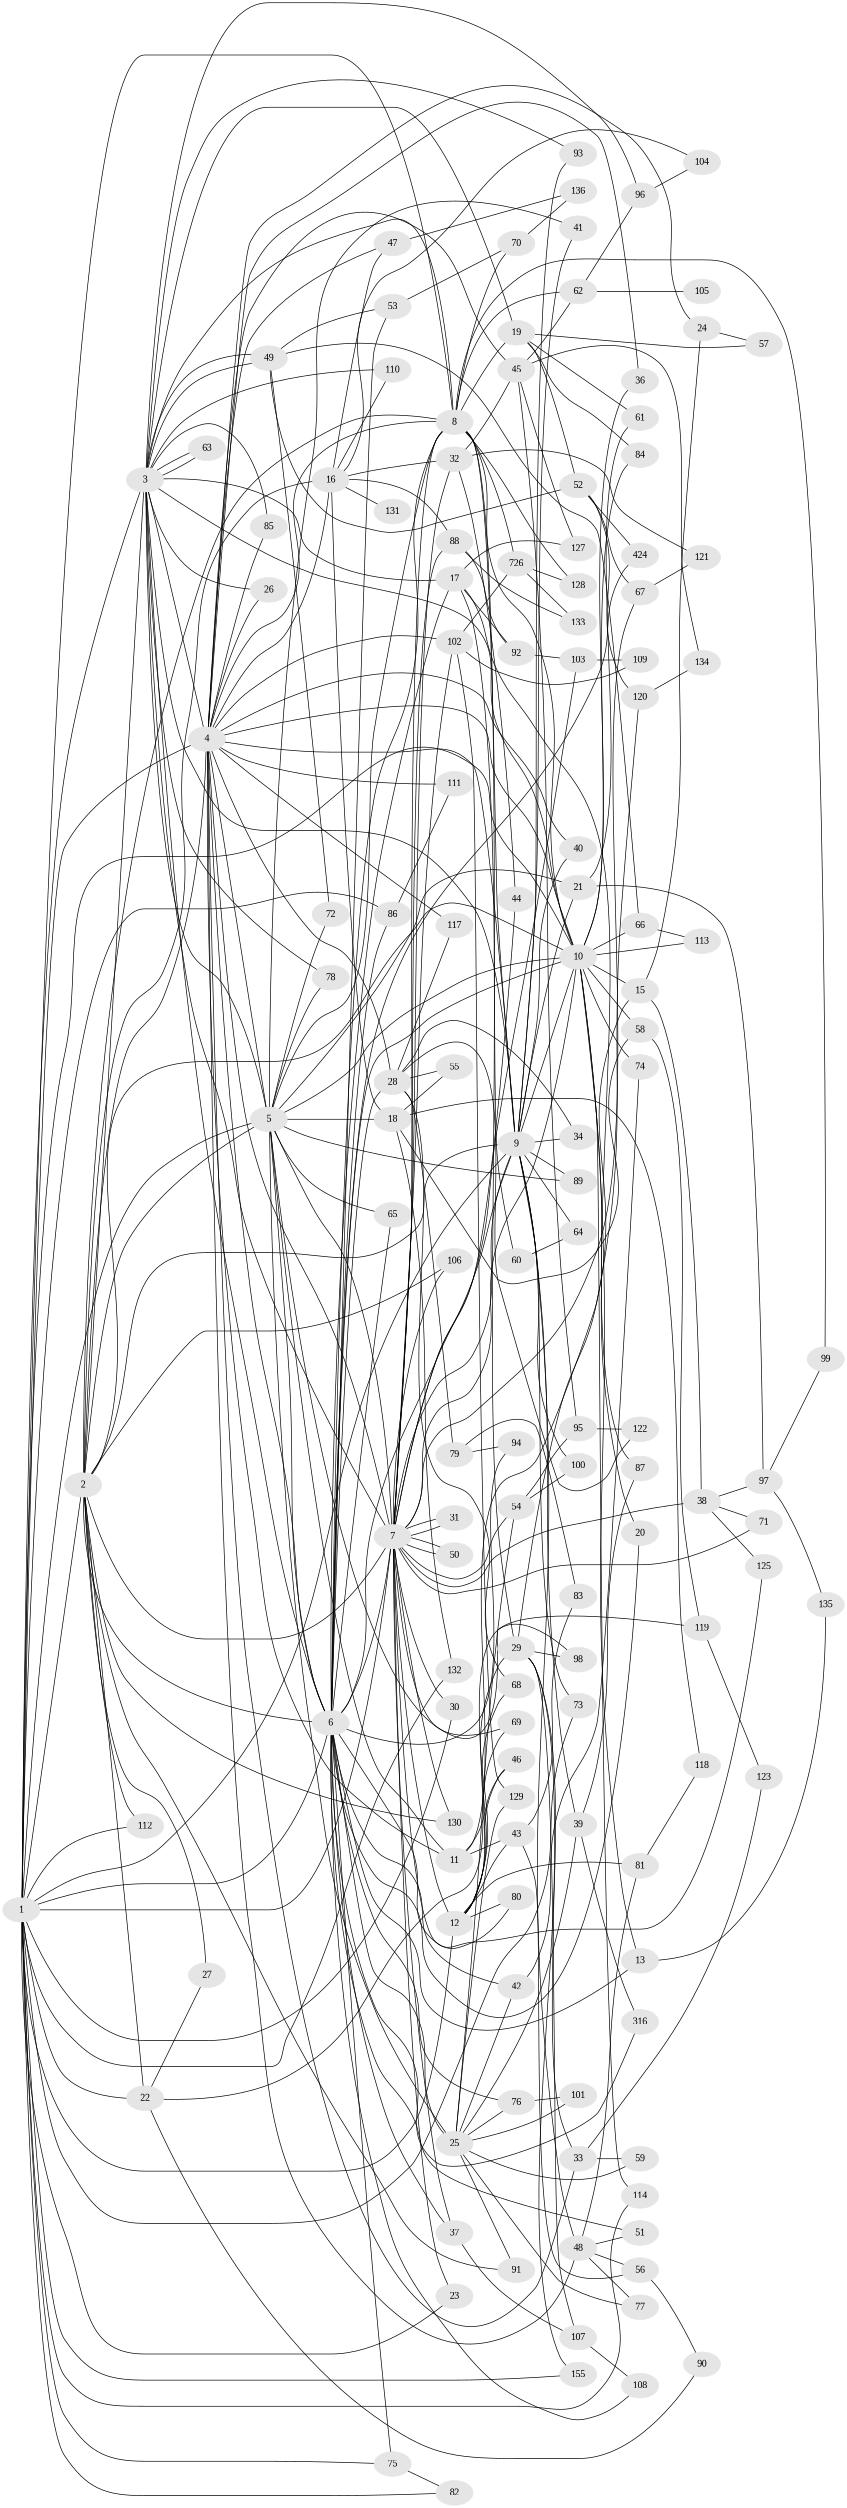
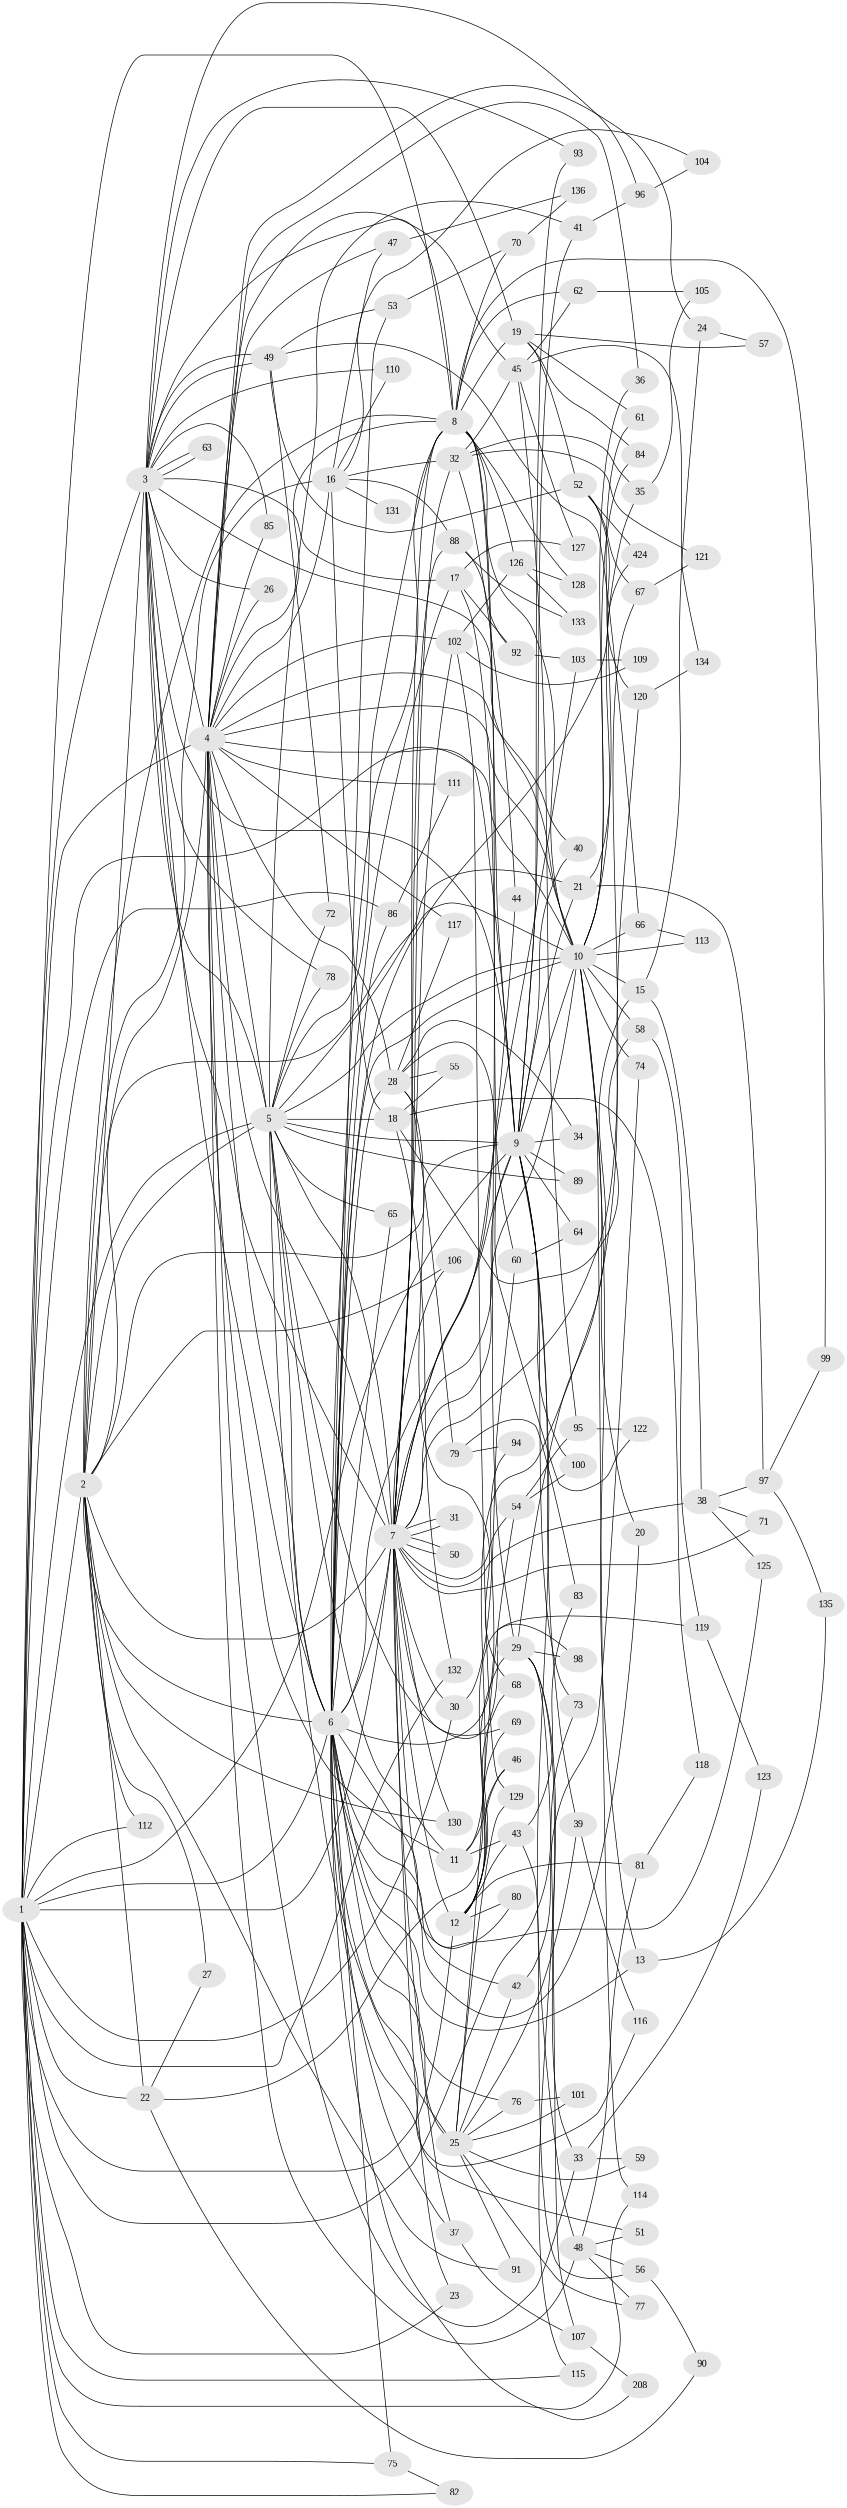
(609, 243) -> (609, 212)
none -> (640, 492)
(516, 564) -> (516, 564)
none -> (392, 1139)
none -> (499, 1412)
(640, 1468) -> none
(640, 2022) -> (640, 2022)
(578, 2375) -> (578, 2375)
(640, 2386) -> (640, 2386)
